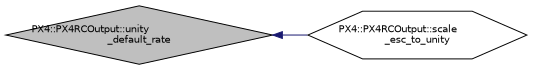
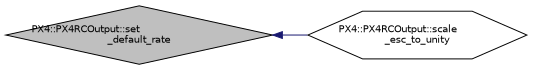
(139, 35) -> (139, 35)
